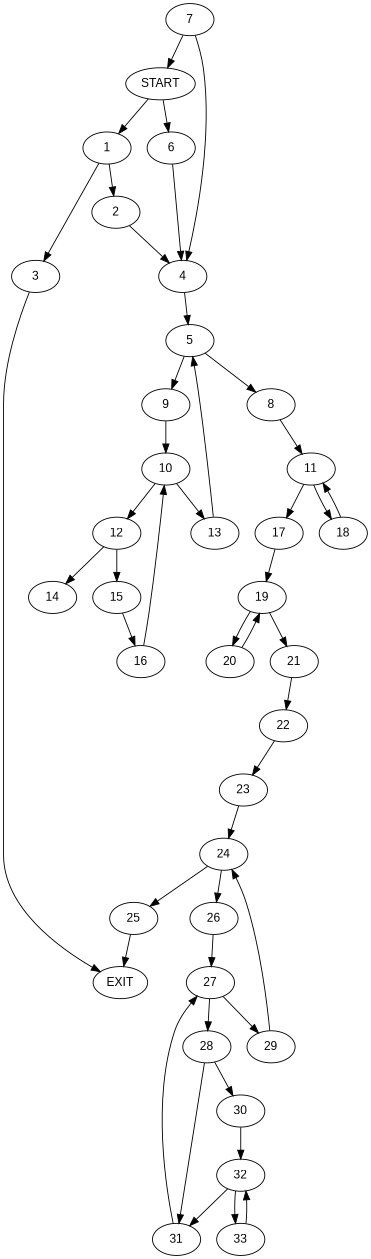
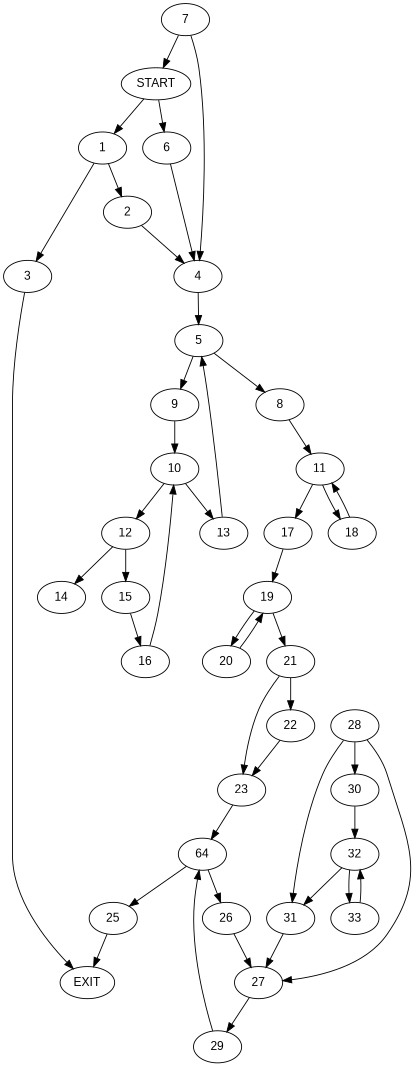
none -> (255, 718)
(224, 854) -> (202, 854)
(209, 1010) -> (408, 889)
